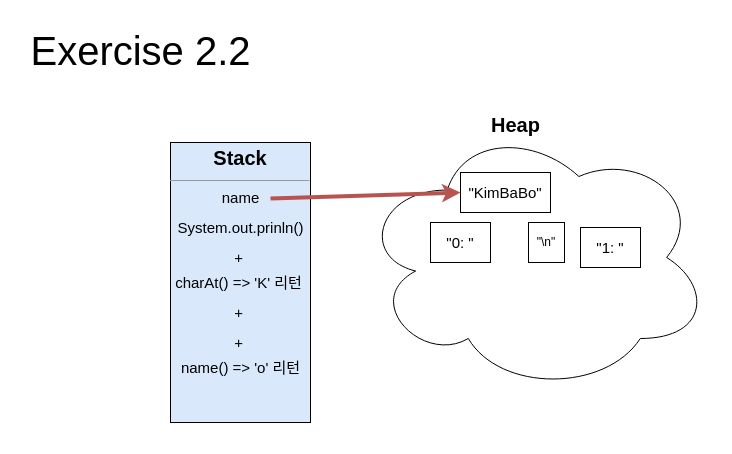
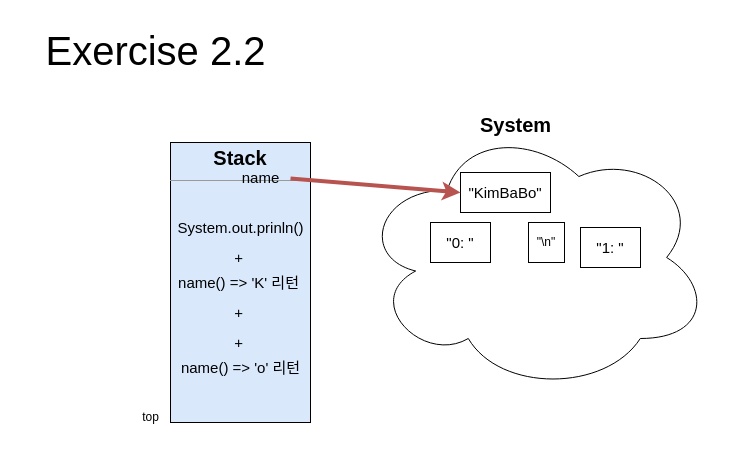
(141, 51) -> (156, 51)
(516, 126) -> (516, 126)
(241, 198) -> (261, 178)
(239, 283) -> (239, 283)
none -> (151, 418)
